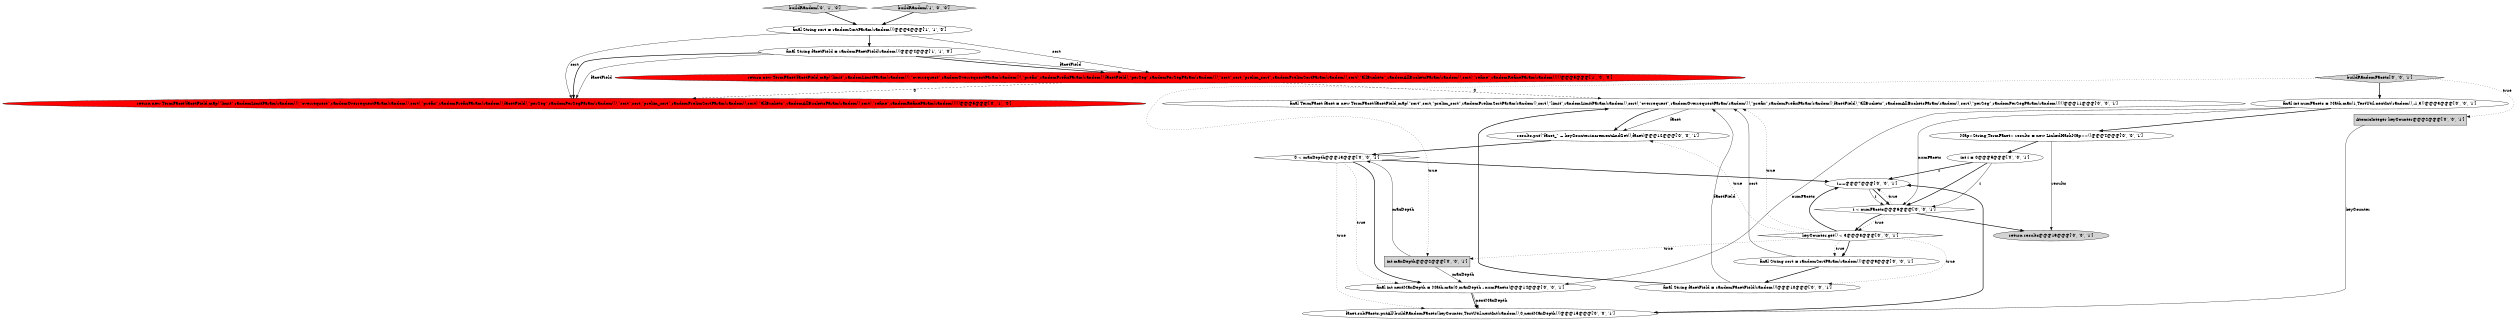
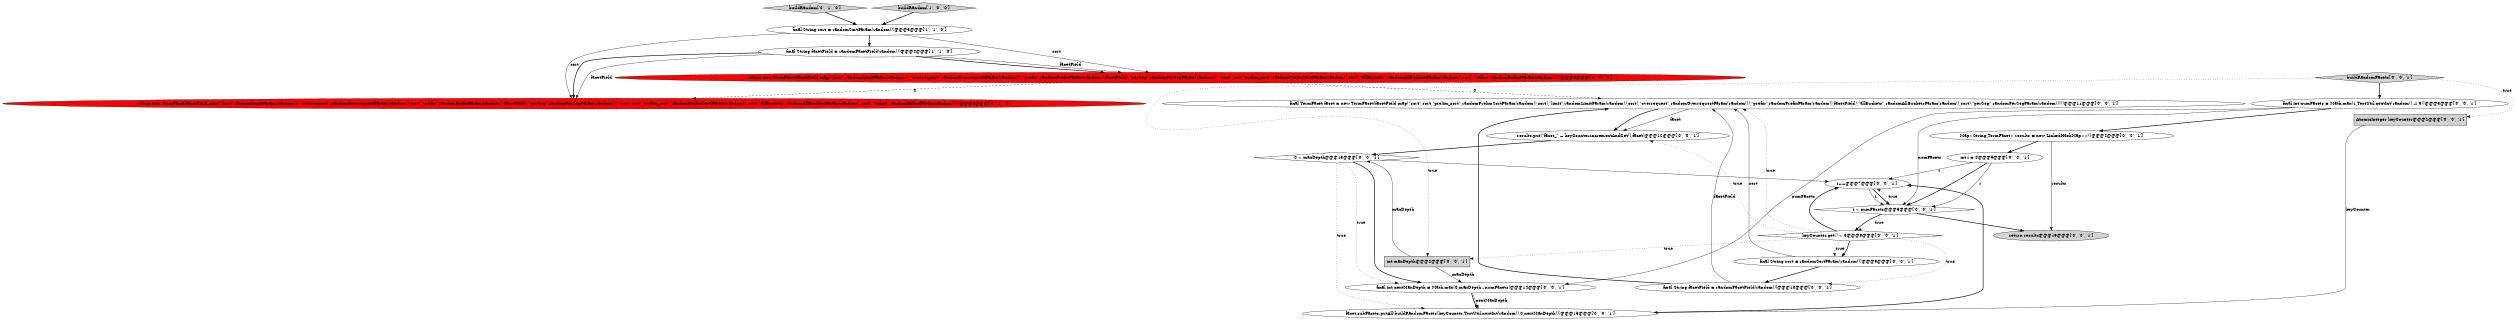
(1932, 170) -> (1932, 170)
(1604, 171) -> (1604, 171)
